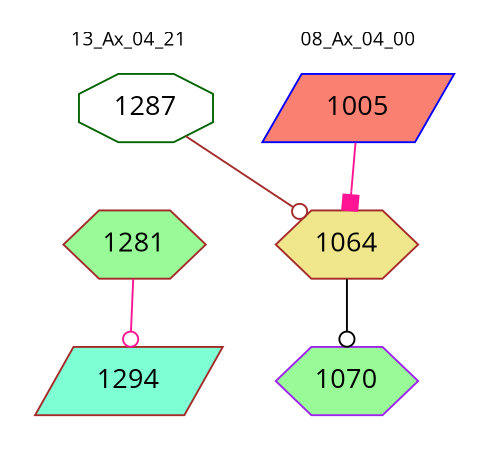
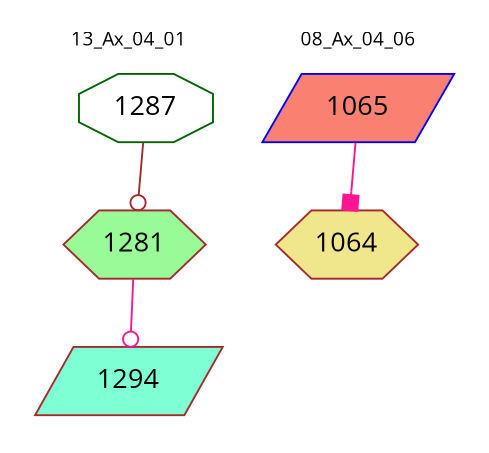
(129, 41) -> (129, 41)
(358, 41) -> (358, 41)
(358, 108) -> (358, 108)
(223, 161) -> (141, 169)
(347, 381) -> none
